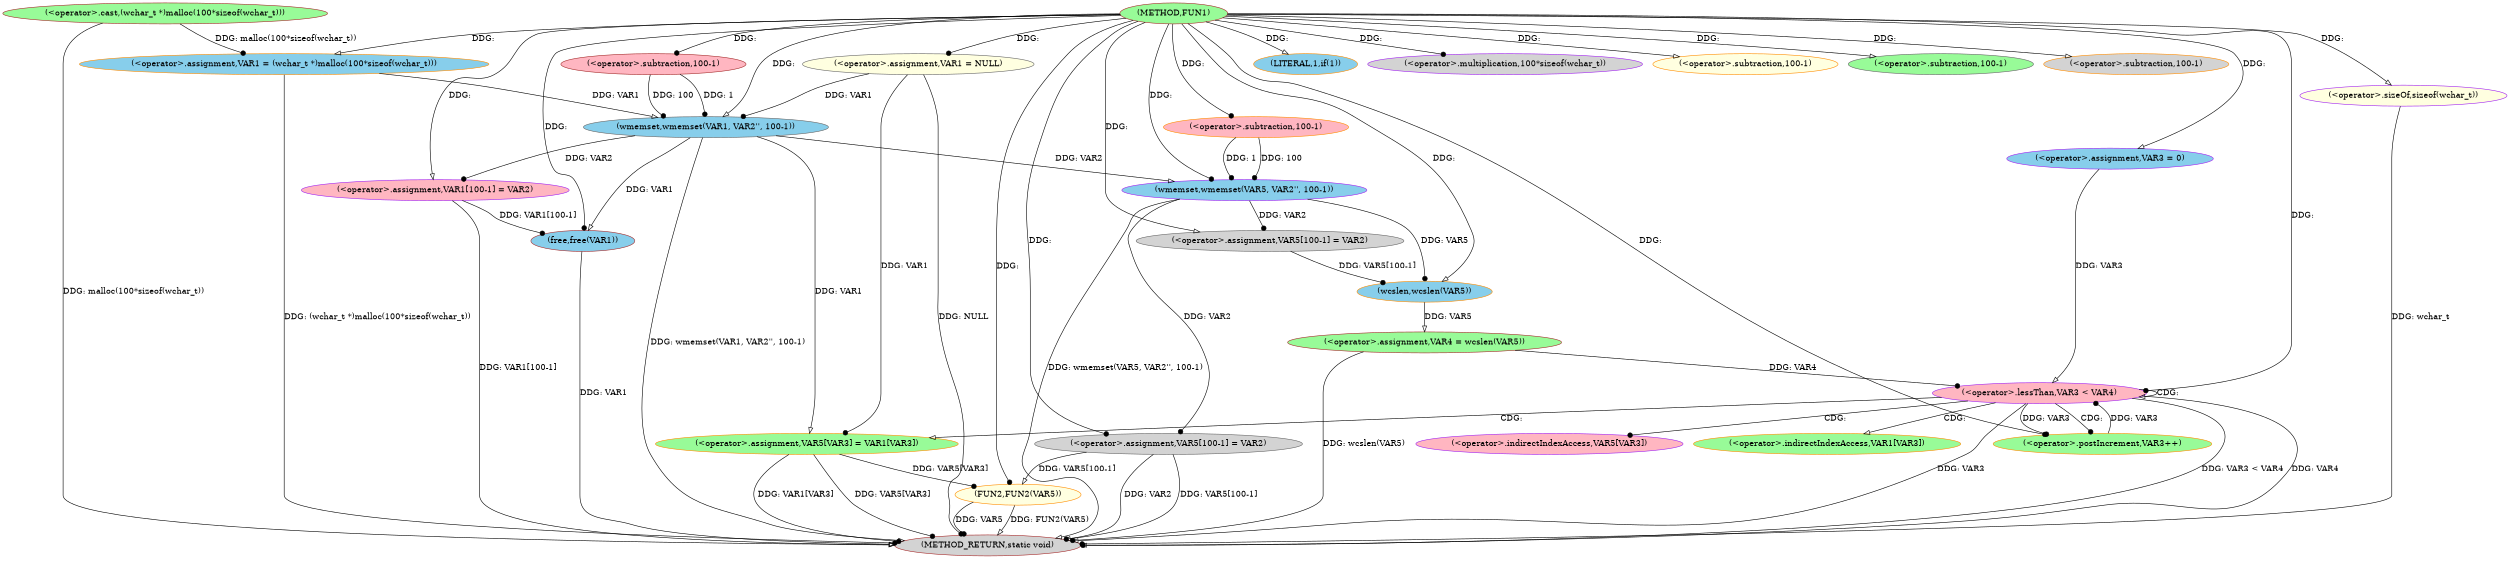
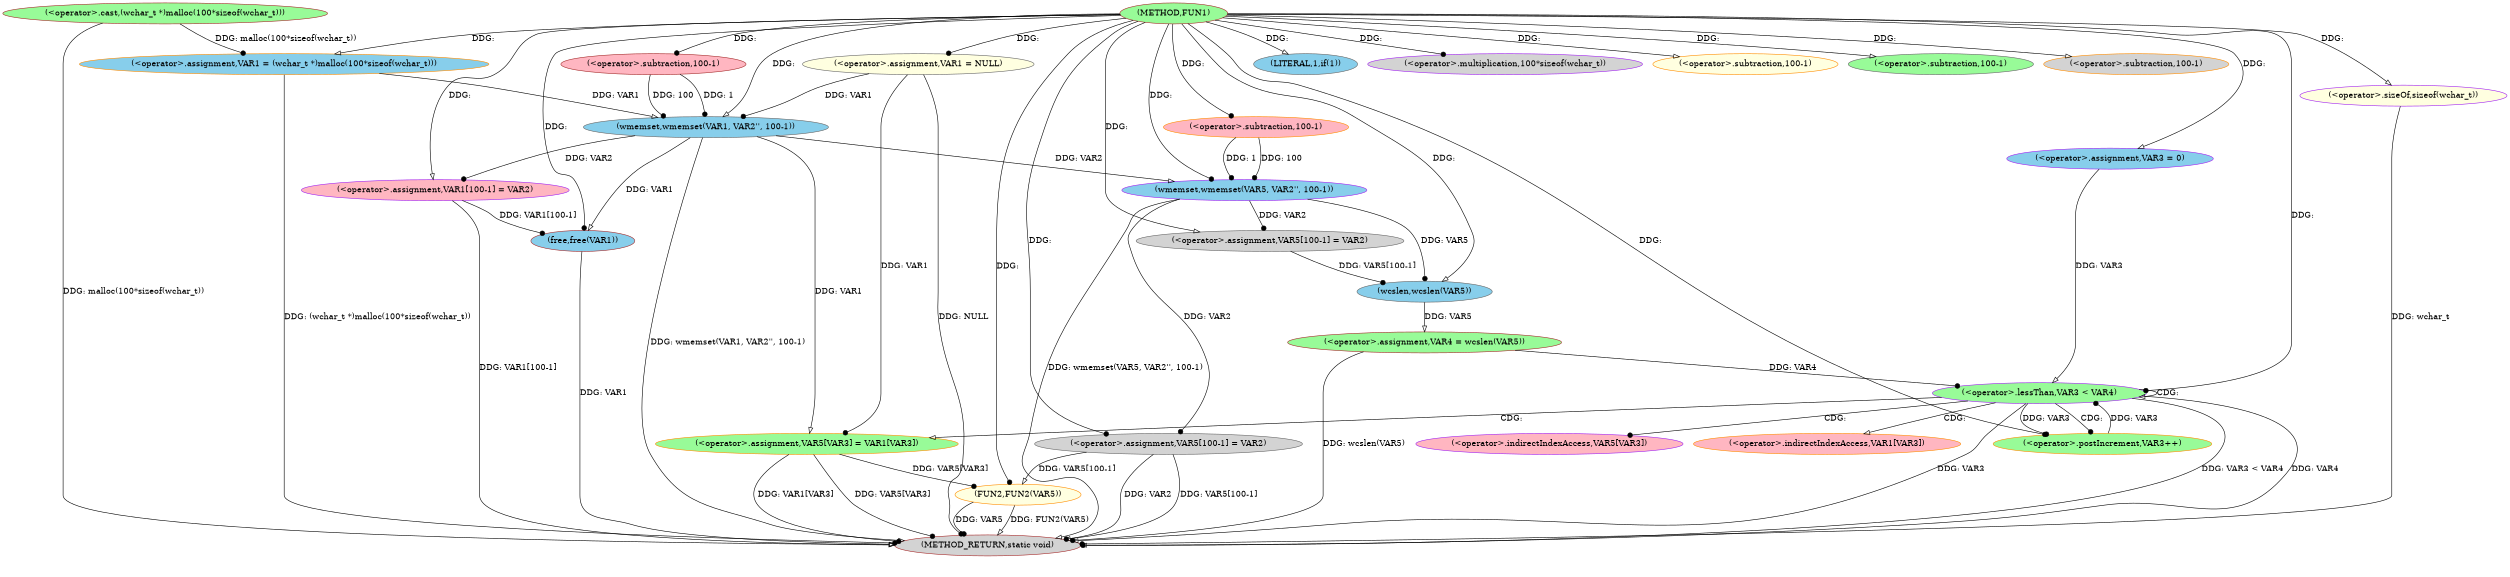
(1306, 64) -> (1306, 64)
(1425, 292) -> (1425, 292)
(2039, 393) -> (2039, 393)
(1827, 444) -> (1827, 444)
